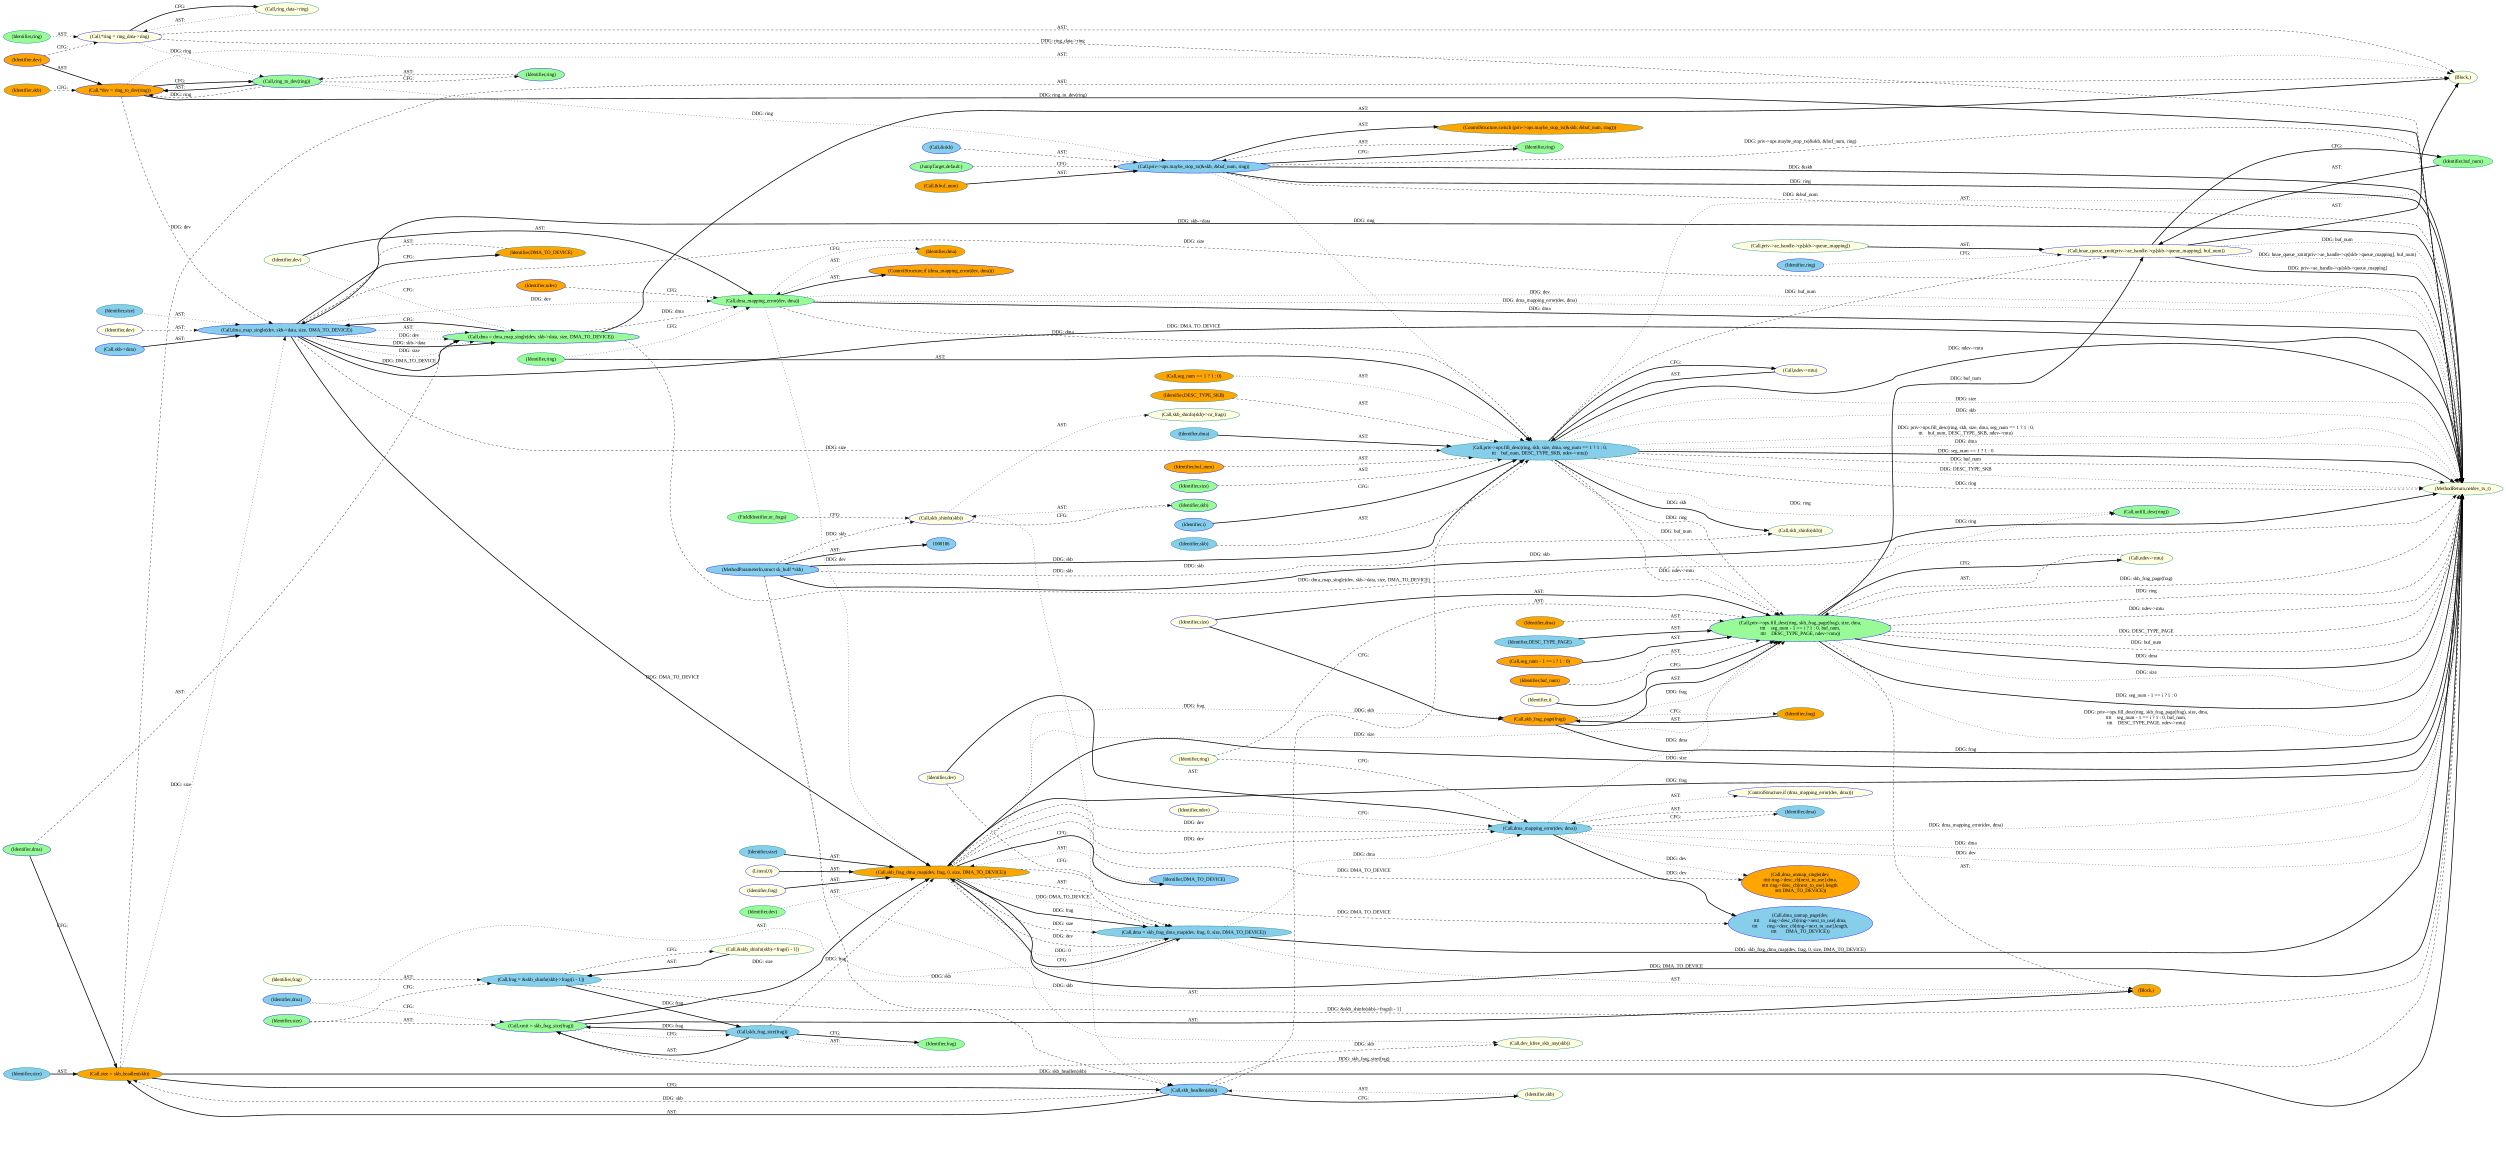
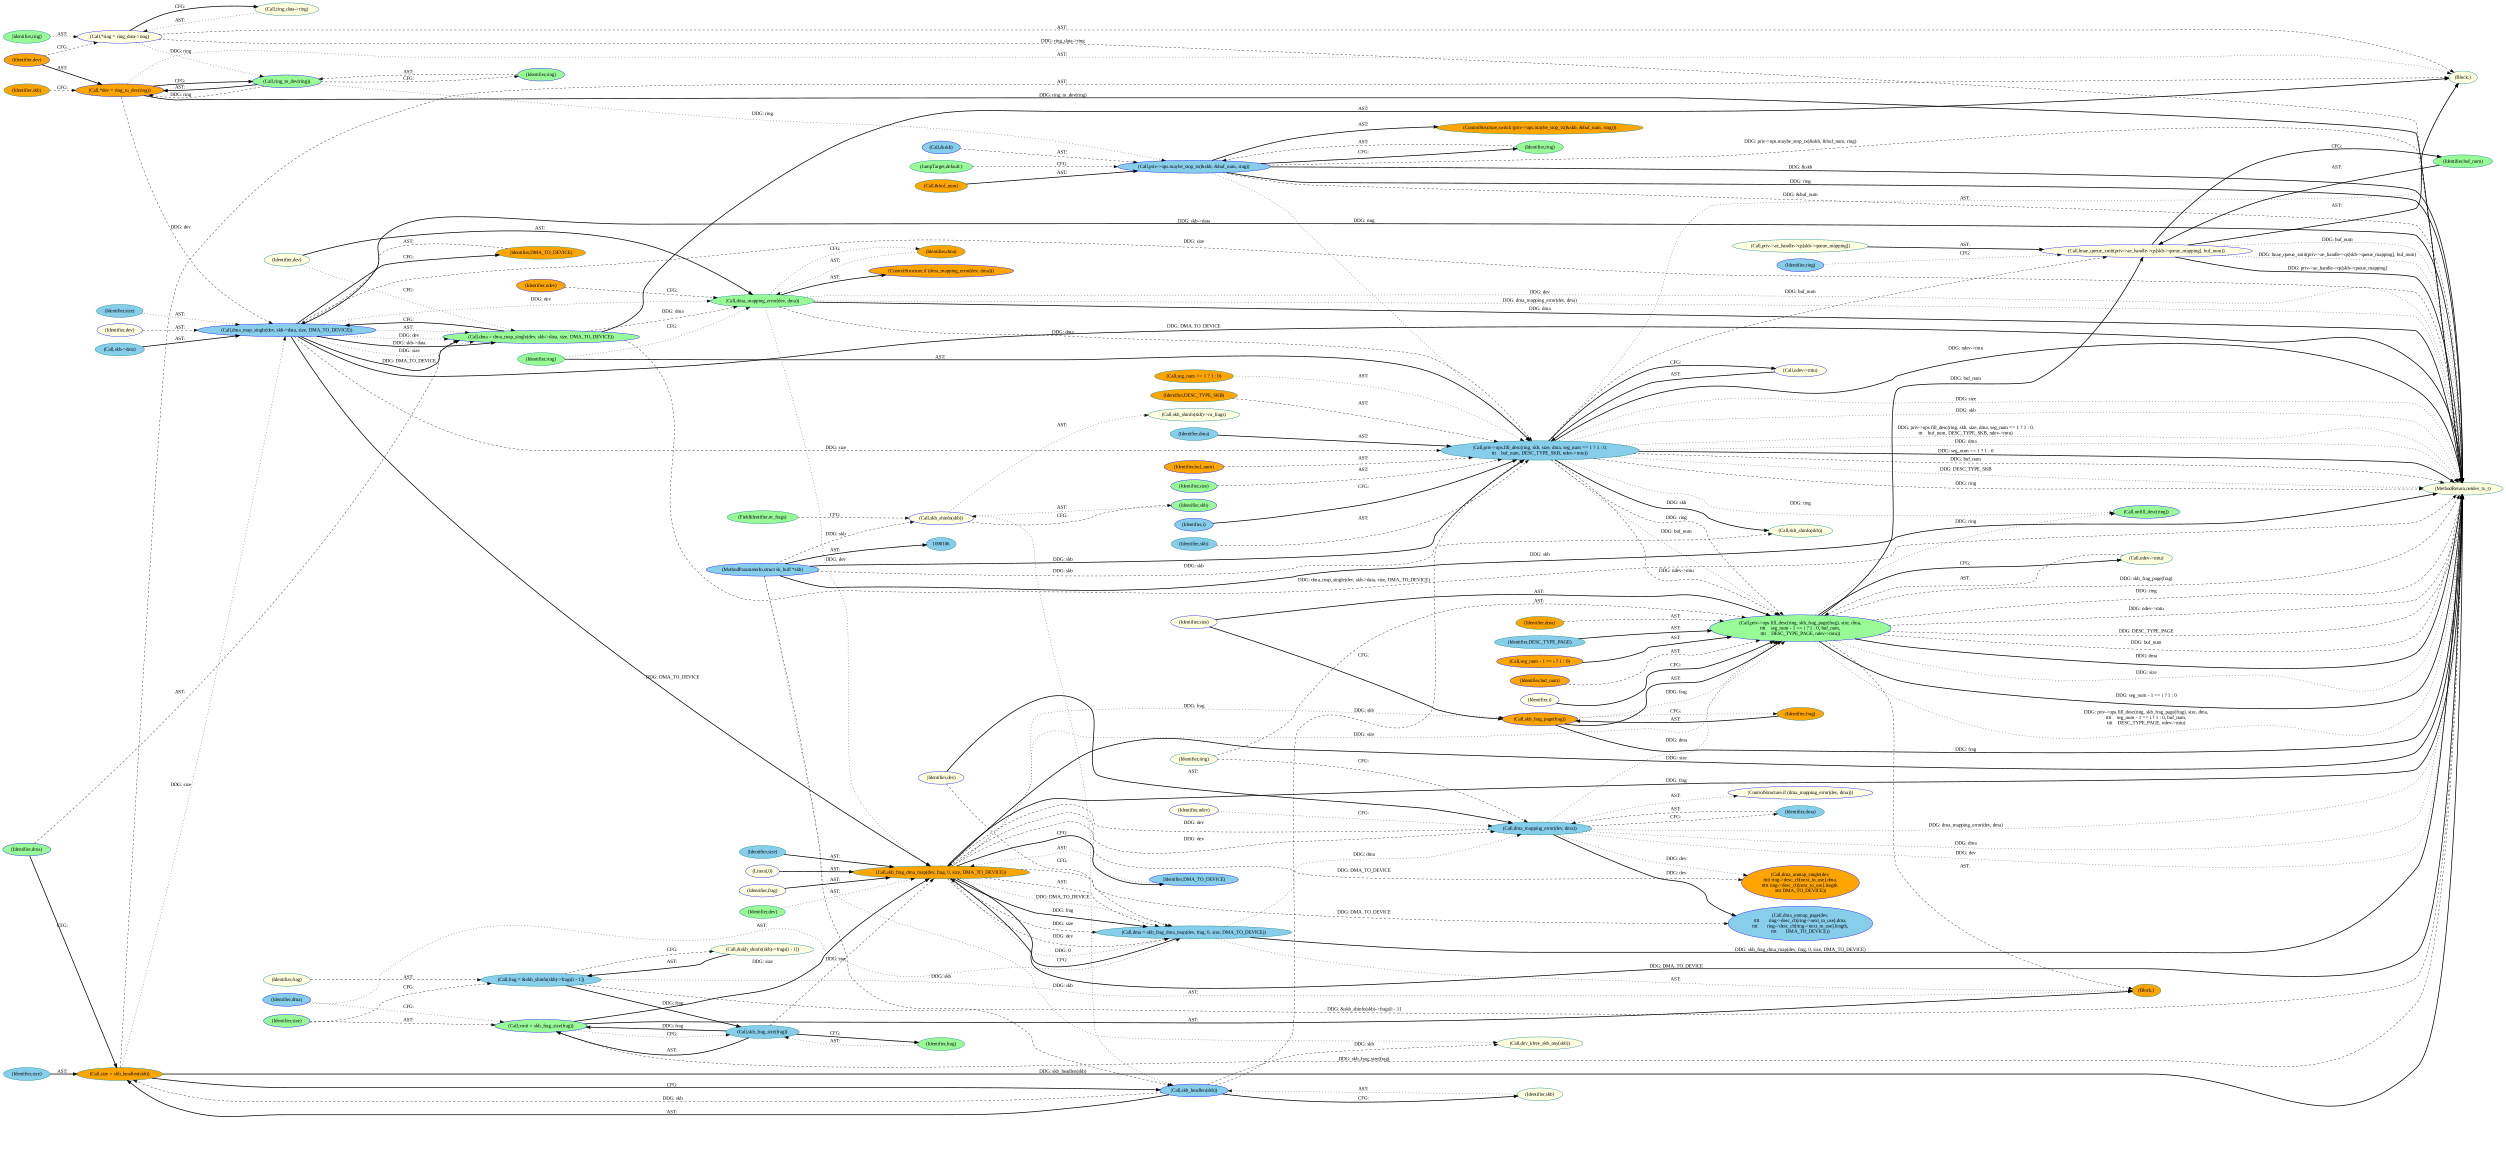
(941, 167) -> (941, 167)
(120, 349) -> (120, 349)
(941, 544) -> (941, 544)
(836, 959) -> (836, 959)
